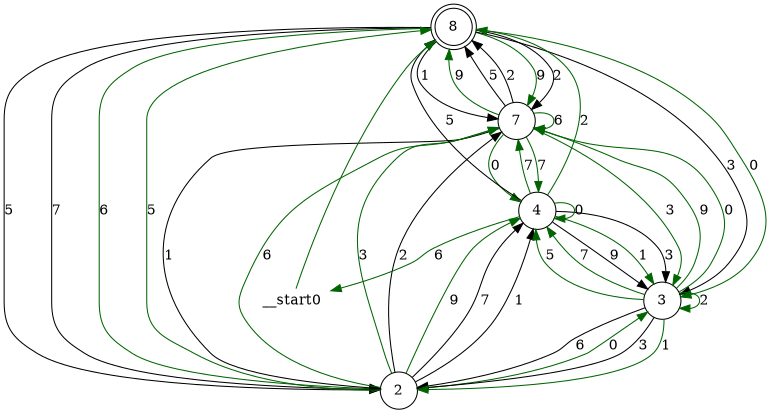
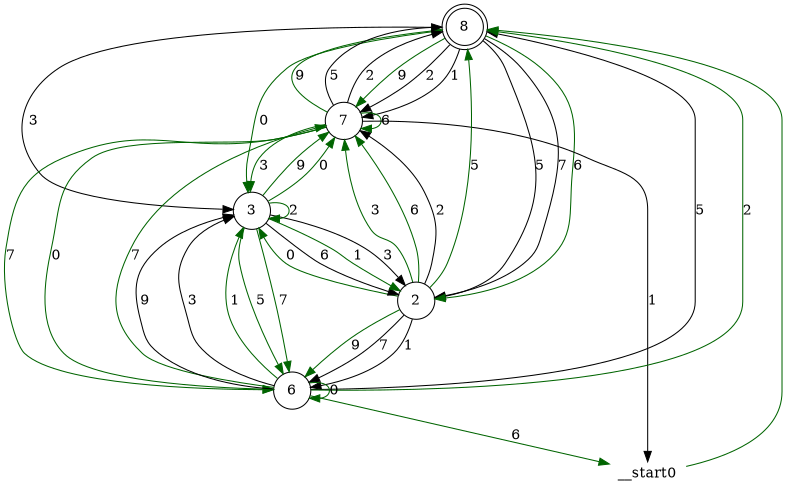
(180, 195) -> (632, 178)
(537, 211) -> (292, 391)
